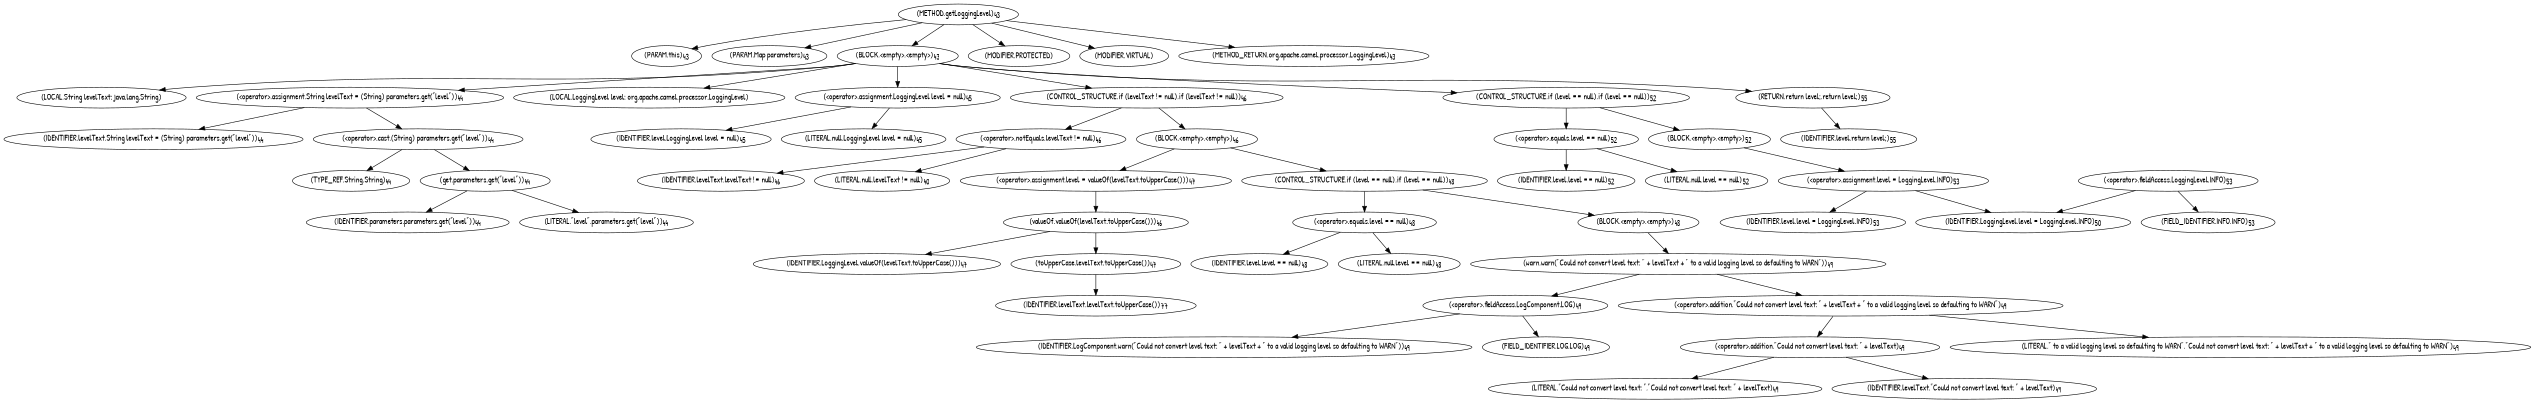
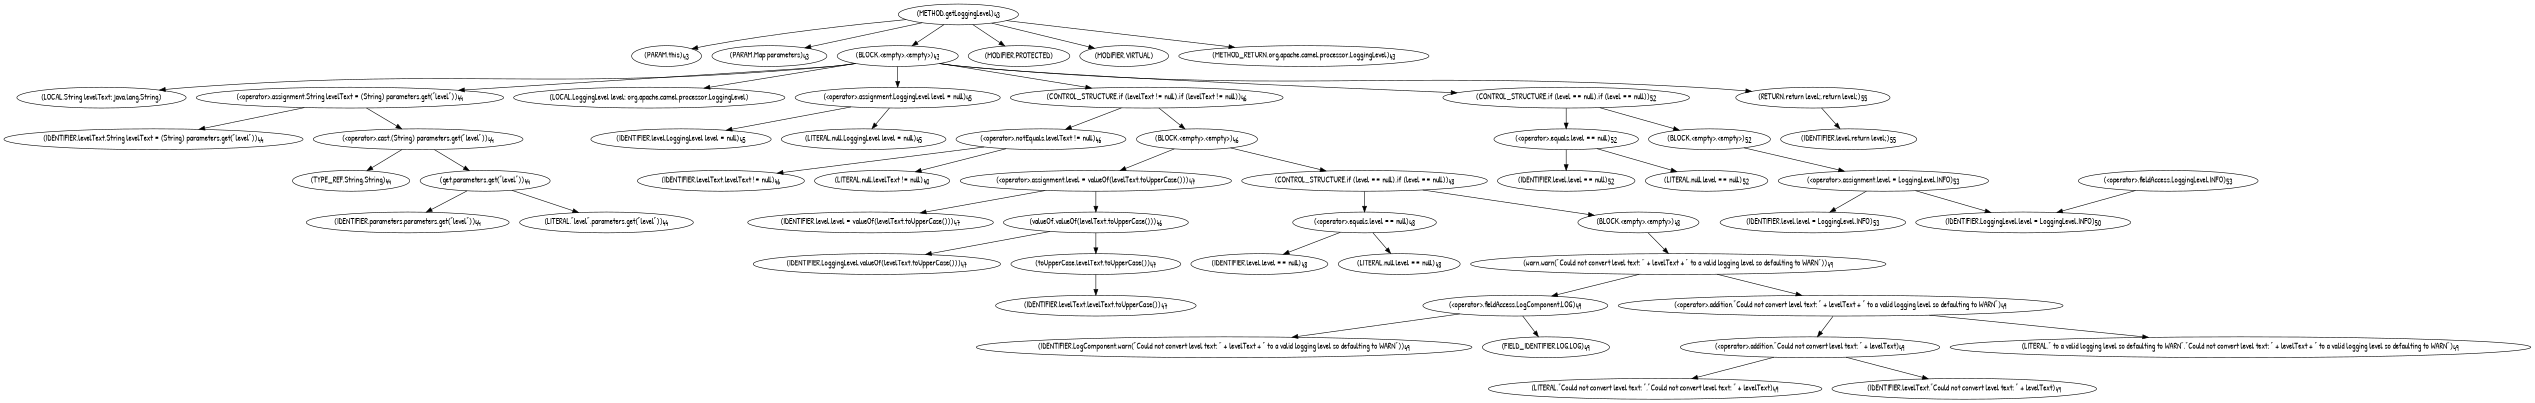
none -> (871, 222)
(2208, 222) -> none
(1165, 305) -> (1165, 305)
